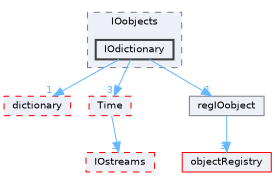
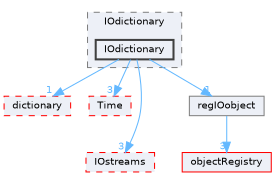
(135, 22) -> (135, 22)
(114, 129) -> (141, 102)
